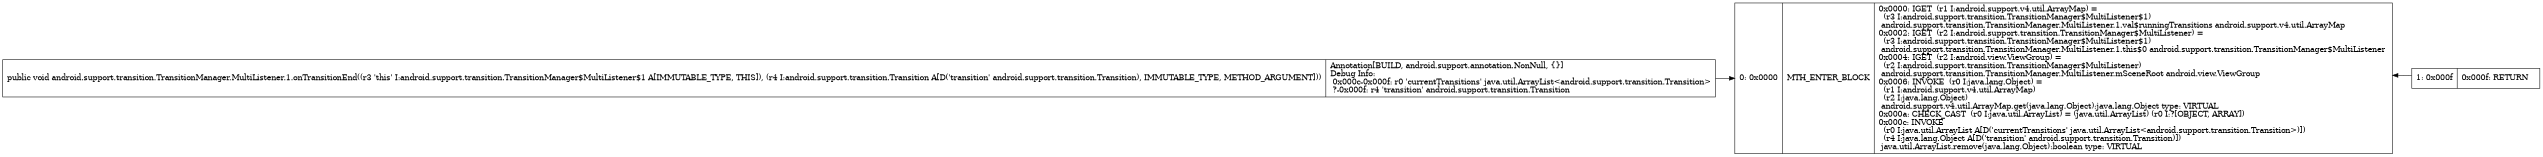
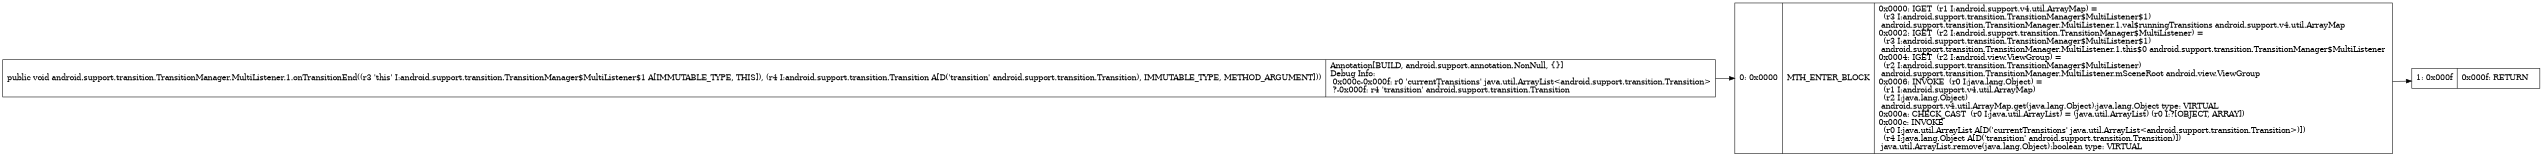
(2405, 76) -> (2399, 81)
